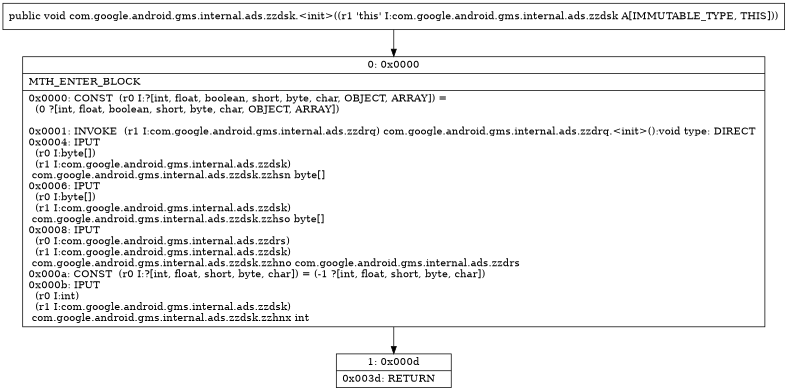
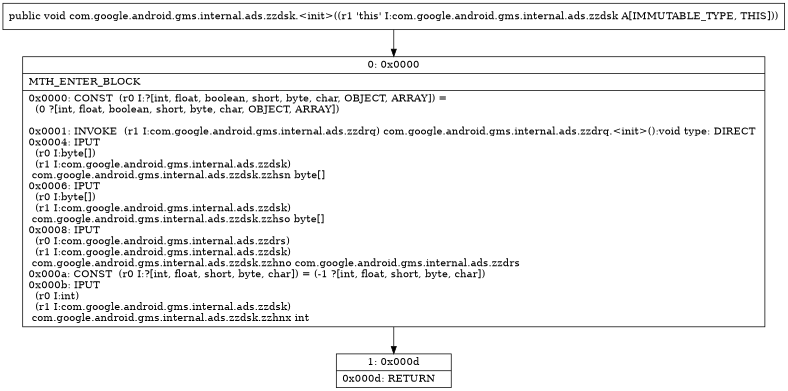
(394, 379) -> (394, 379)
